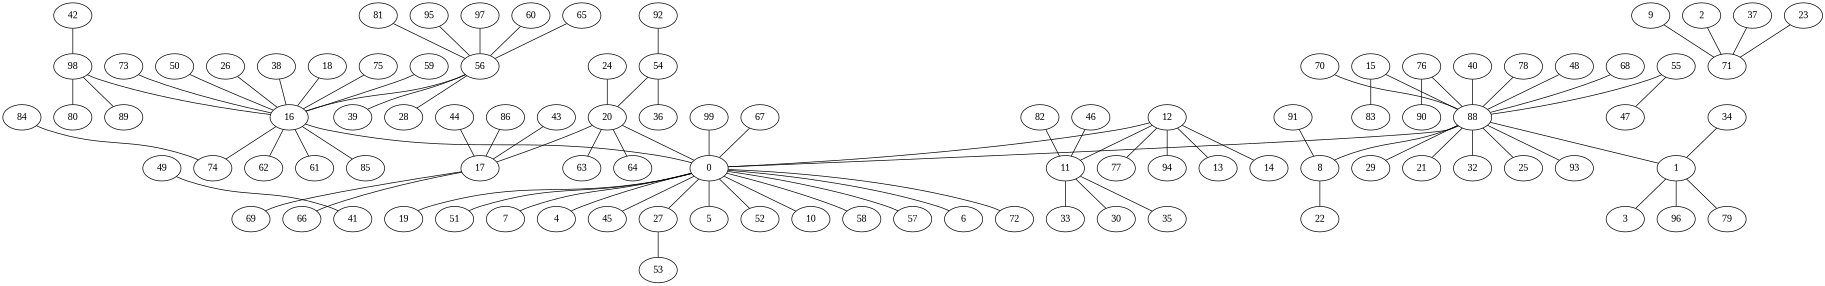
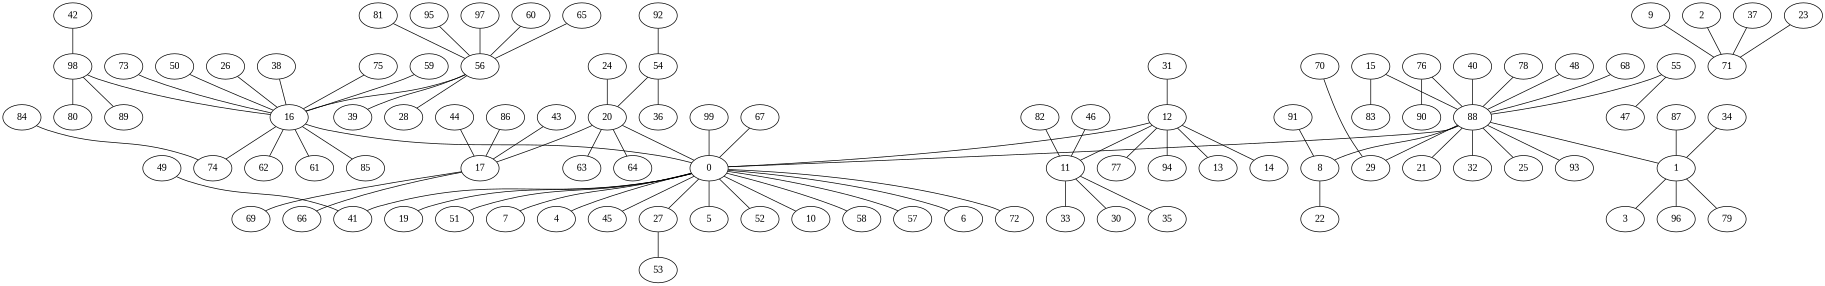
(327, 66) -> none
none -> (1167, 66)
(1396, 92) -> (1340, 119)
none -> (1676, 117)
none -> (488, 189)
